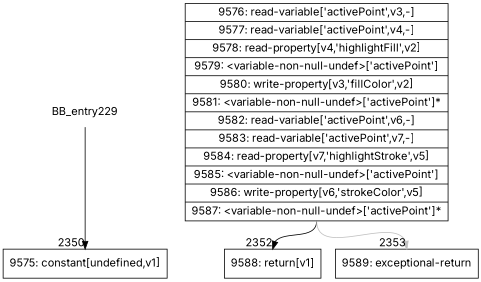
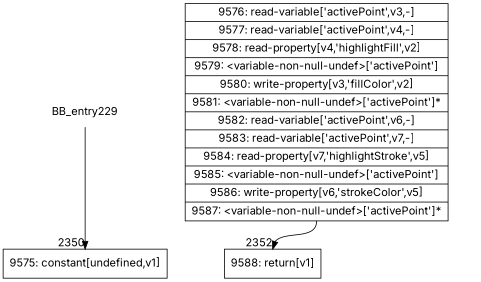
(407, 264) -> none
